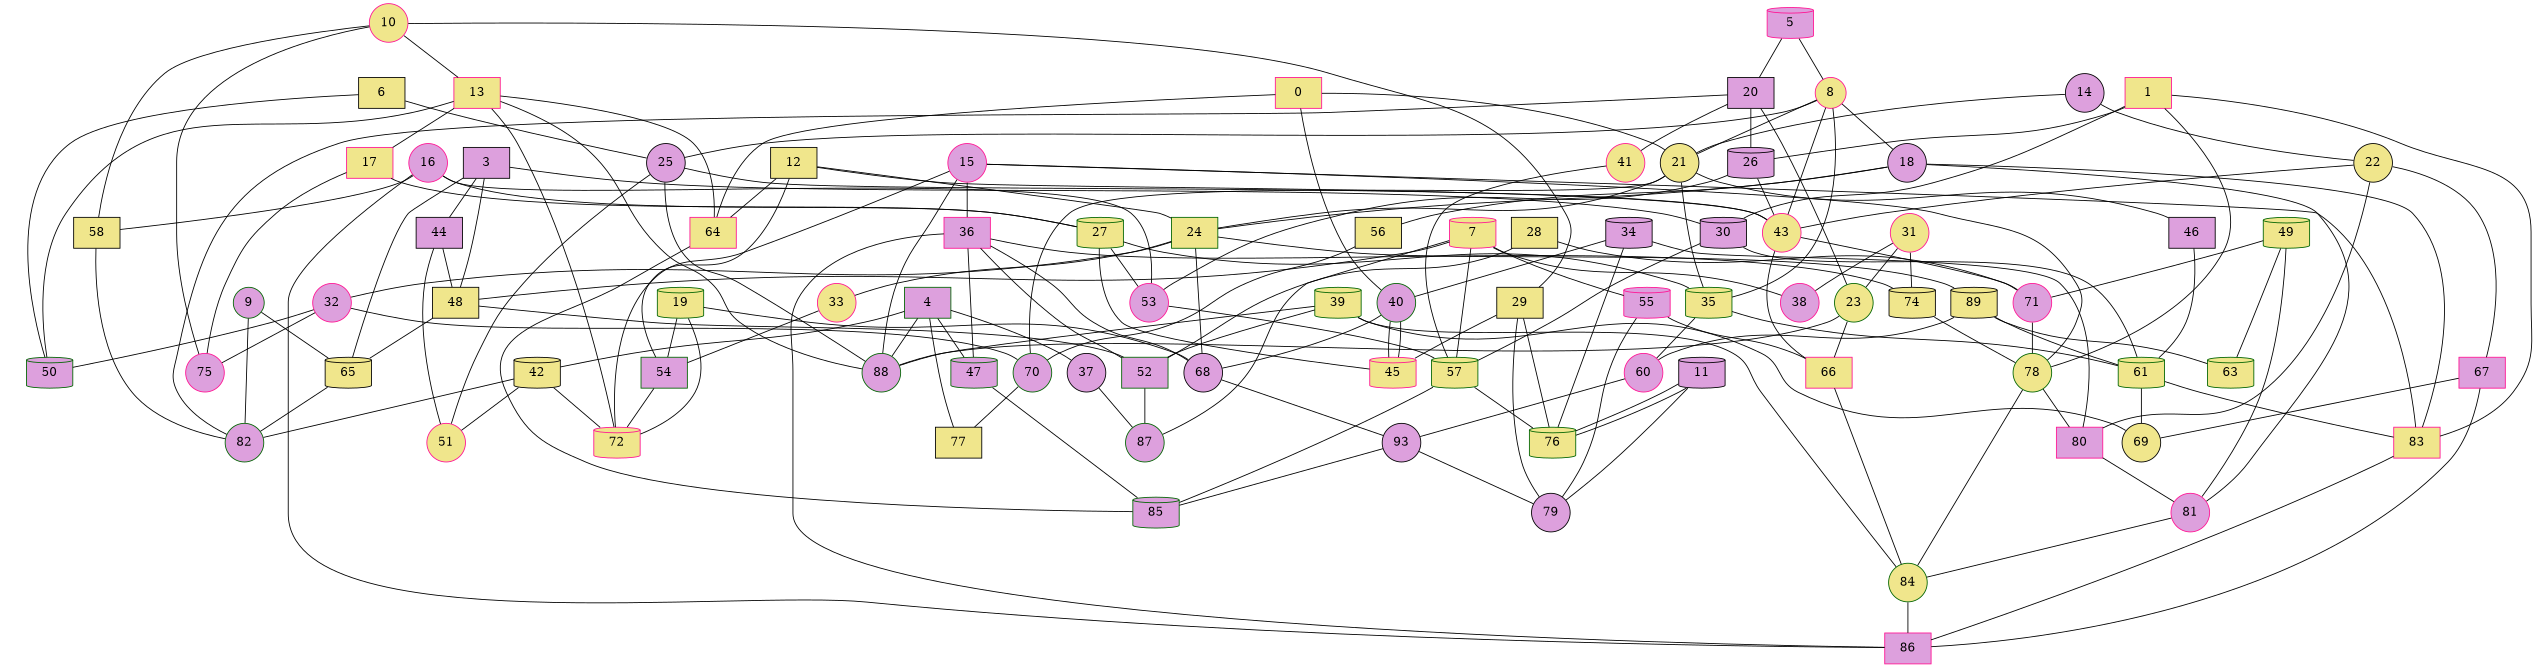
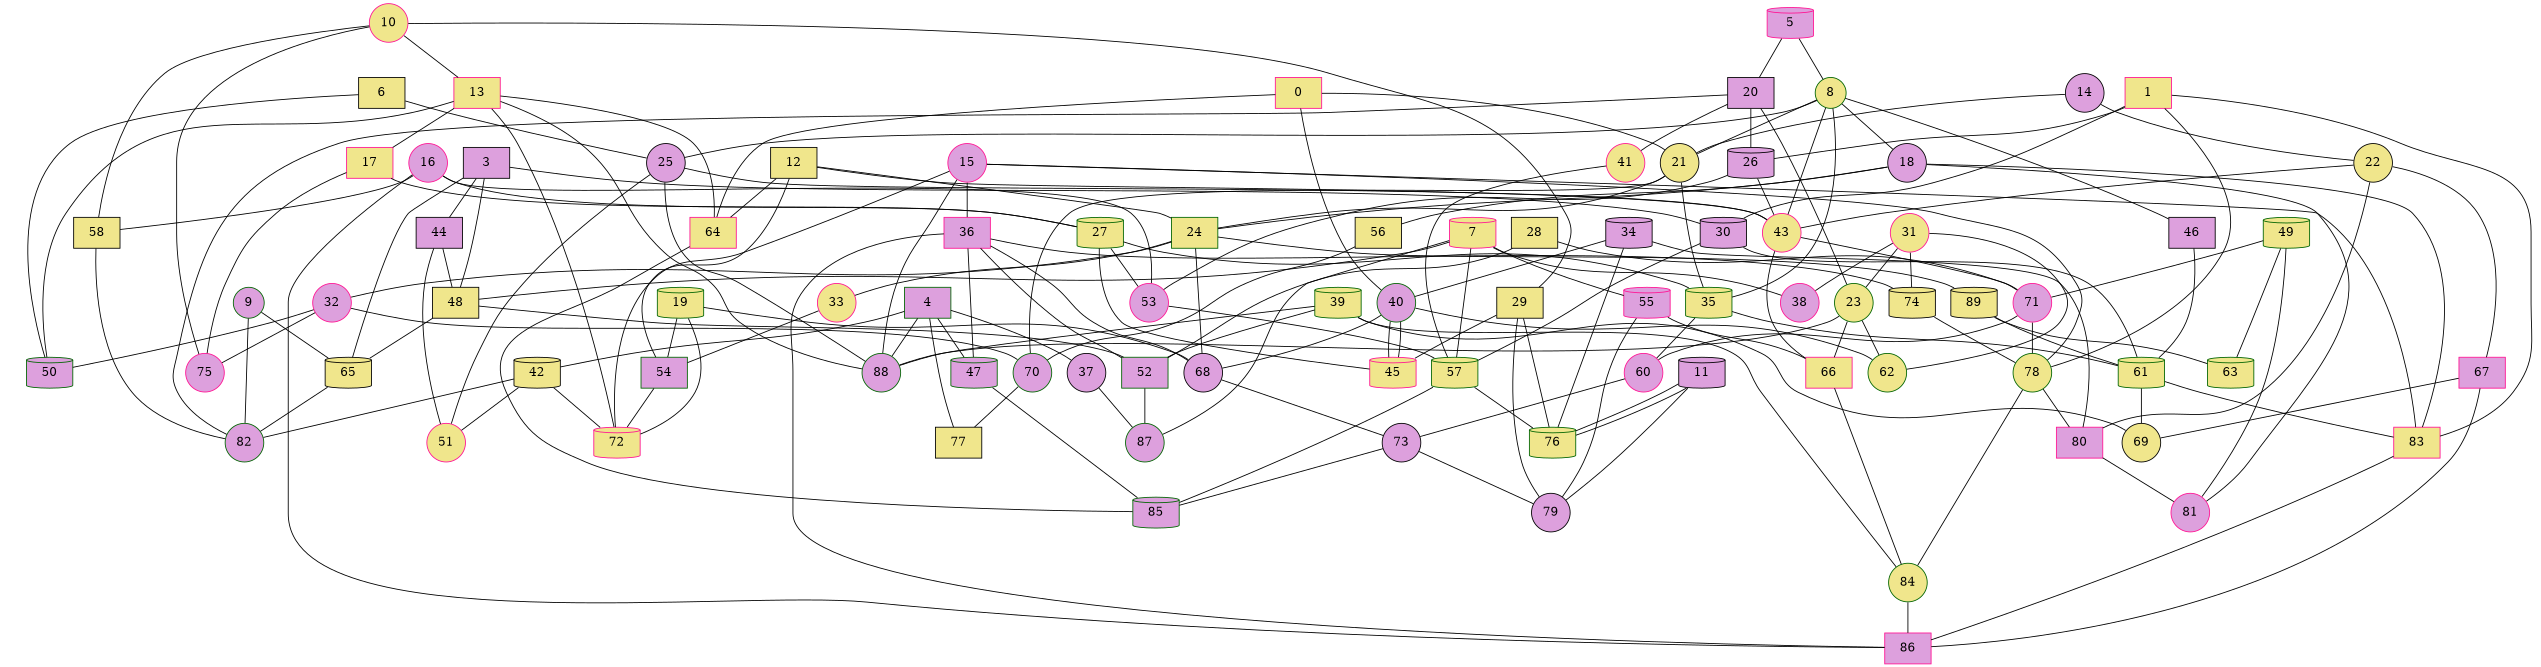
(1831, 93) -> (1831, 93)
(1897, 199) -> (2001, 151)
(1806, 337) -> (1829, 337)
none -> (1887, 373)
(1401, 443) -> (1401, 443)
(2049, 548) -> none
